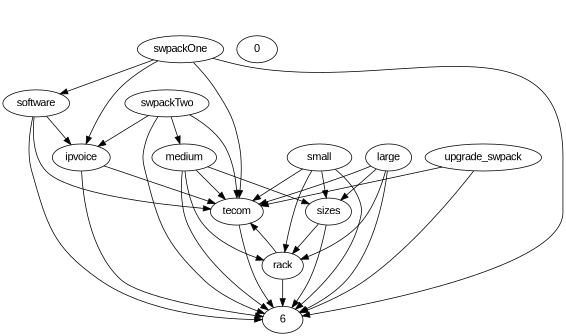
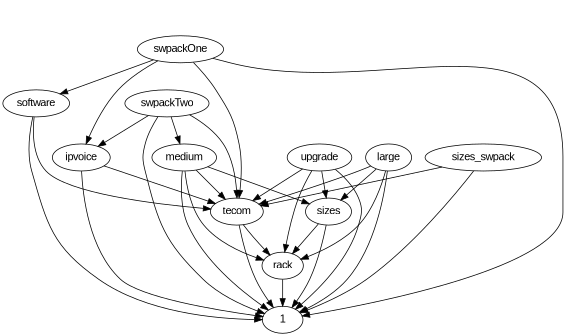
(257, 49) -> none
(56, 128) -> none
(319, 157) -> (319, 157)
(483, 157) -> (483, 157)
(266, 241) -> (254, 237)
(283, 320) -> (283, 320)
